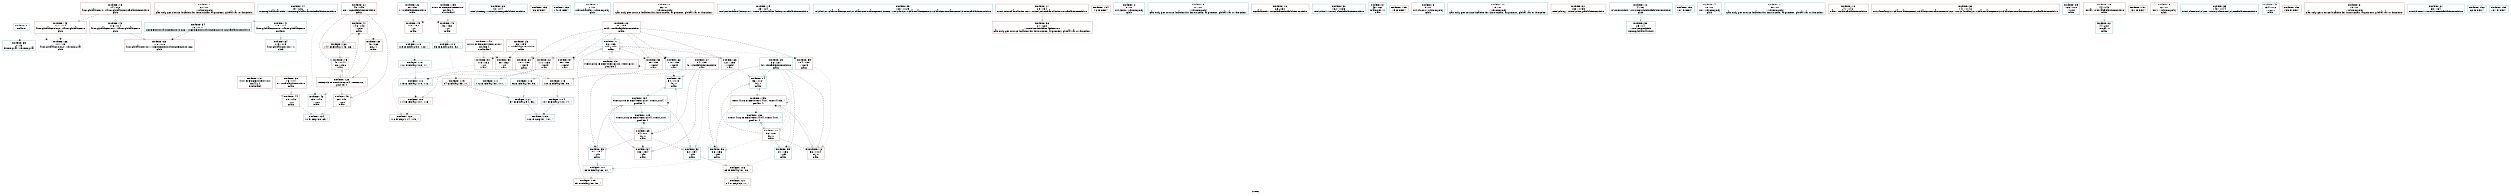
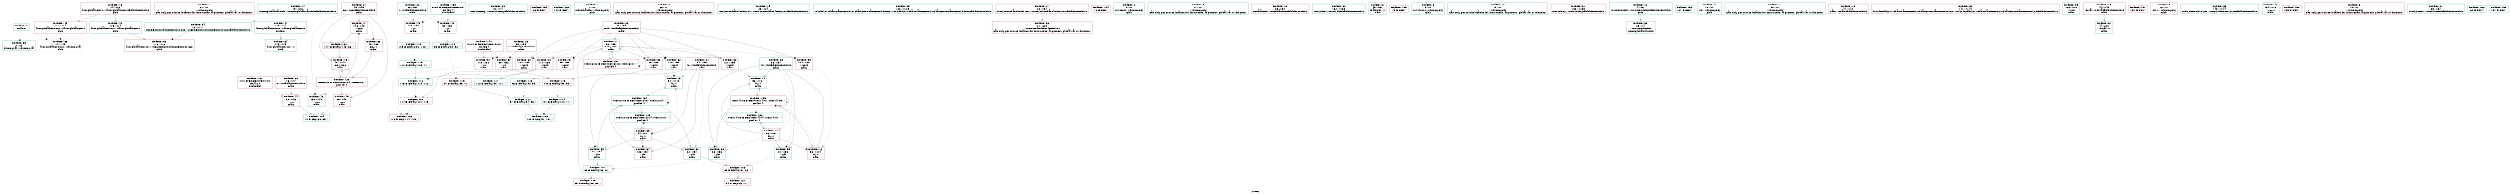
(414, 37) -> none
